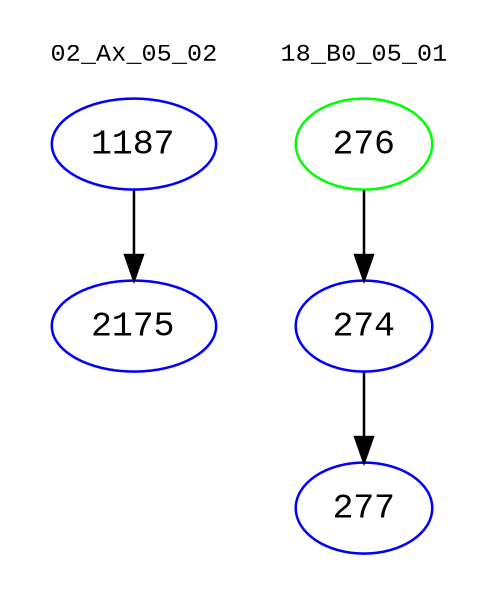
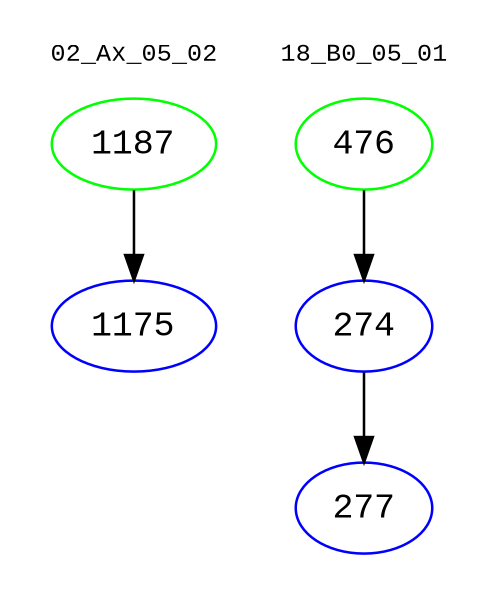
(134, 144) -> (134, 144)
(364, 144) -> (364, 144)
(134, 326) -> (134, 326)
